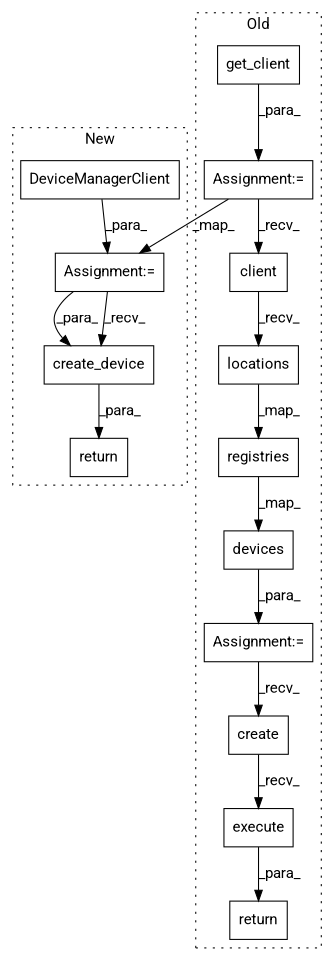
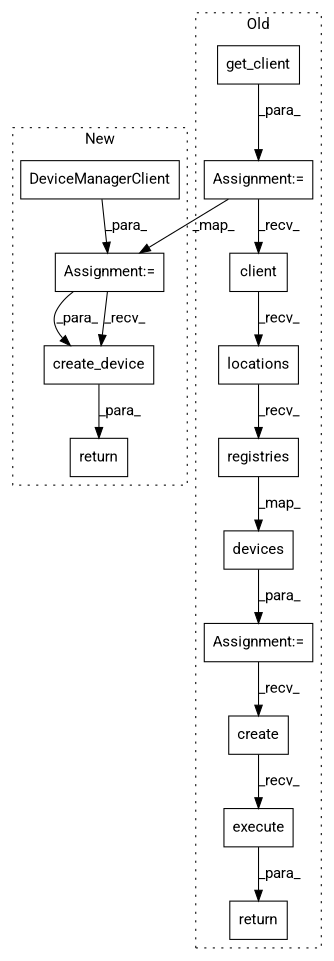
(279, 411) -> (279, 411)
